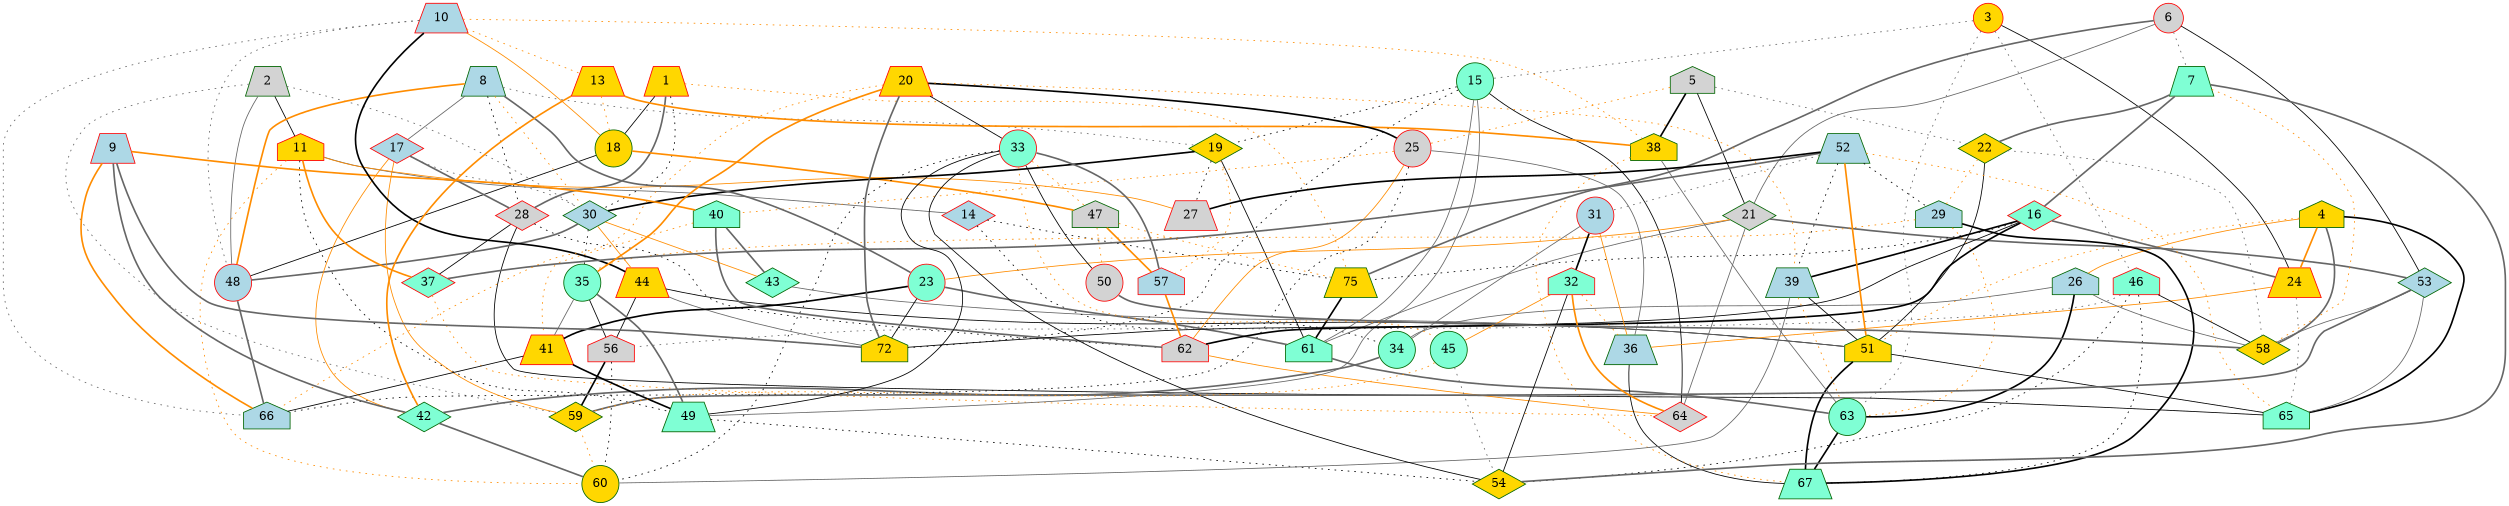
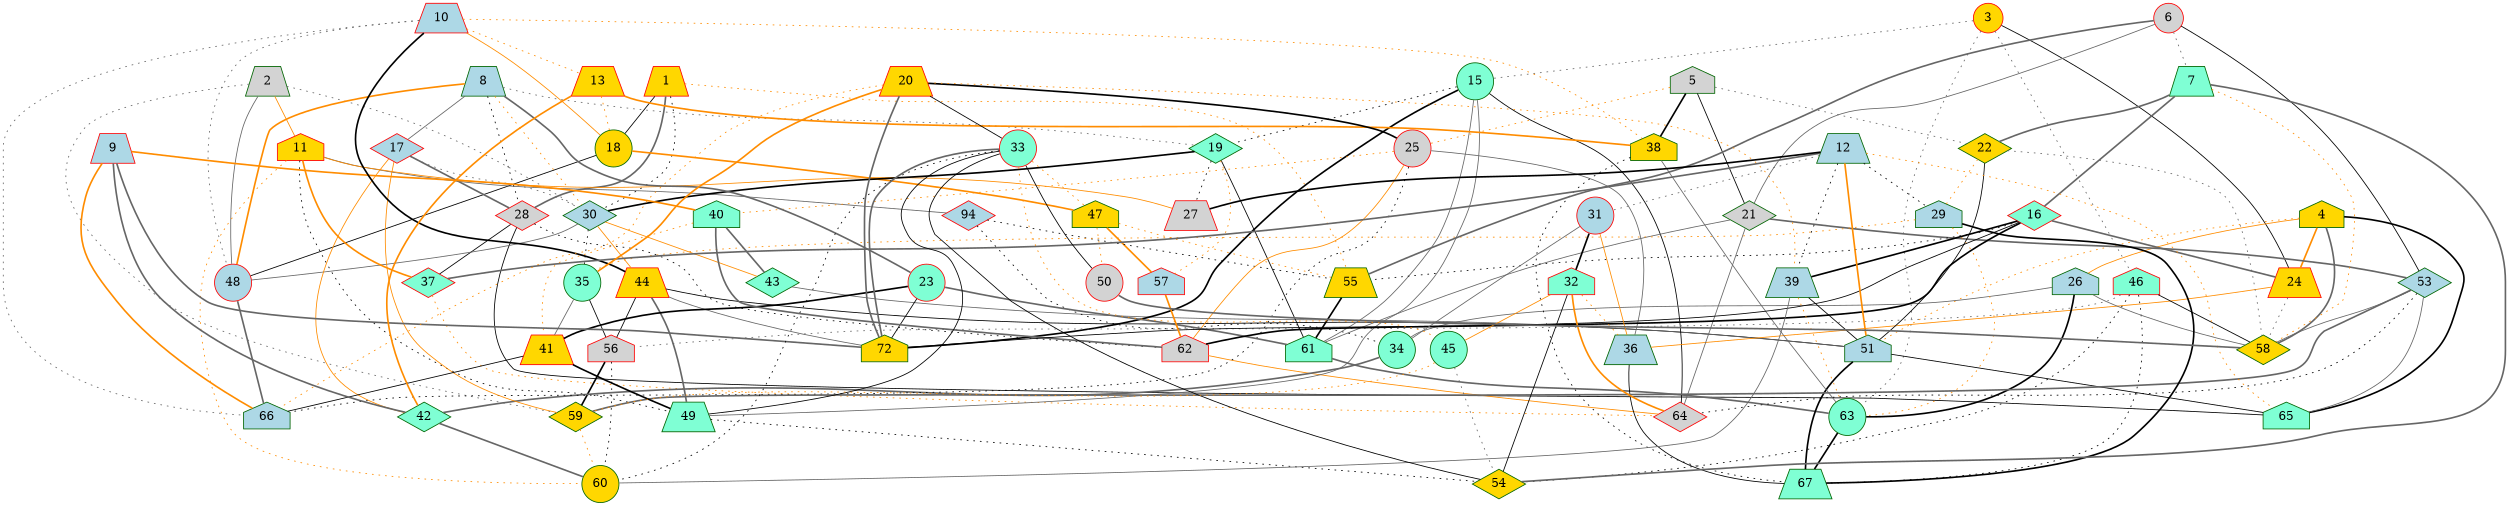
(284, 114) -> (284, 114)
(1216, 148) -> (1216, 148)
(1843, 148) -> (1843, 148)
(1118, 190) -> (879, 194)
(969, 216) -> (969, 216)
(1095, 216) -> (1095, 216)
(1377, 249) -> none
(417, 260) -> (417, 260)
(1209, 280) -> (1209, 280)
(1351, 283) -> (1351, 283)
(647, 338) -> (675, 351)
(1868, 350) -> (1868, 350)
(2298, 351) -> (2278, 318)
(1563, 369) -> (1563, 369)
none -> (2073, 395)
